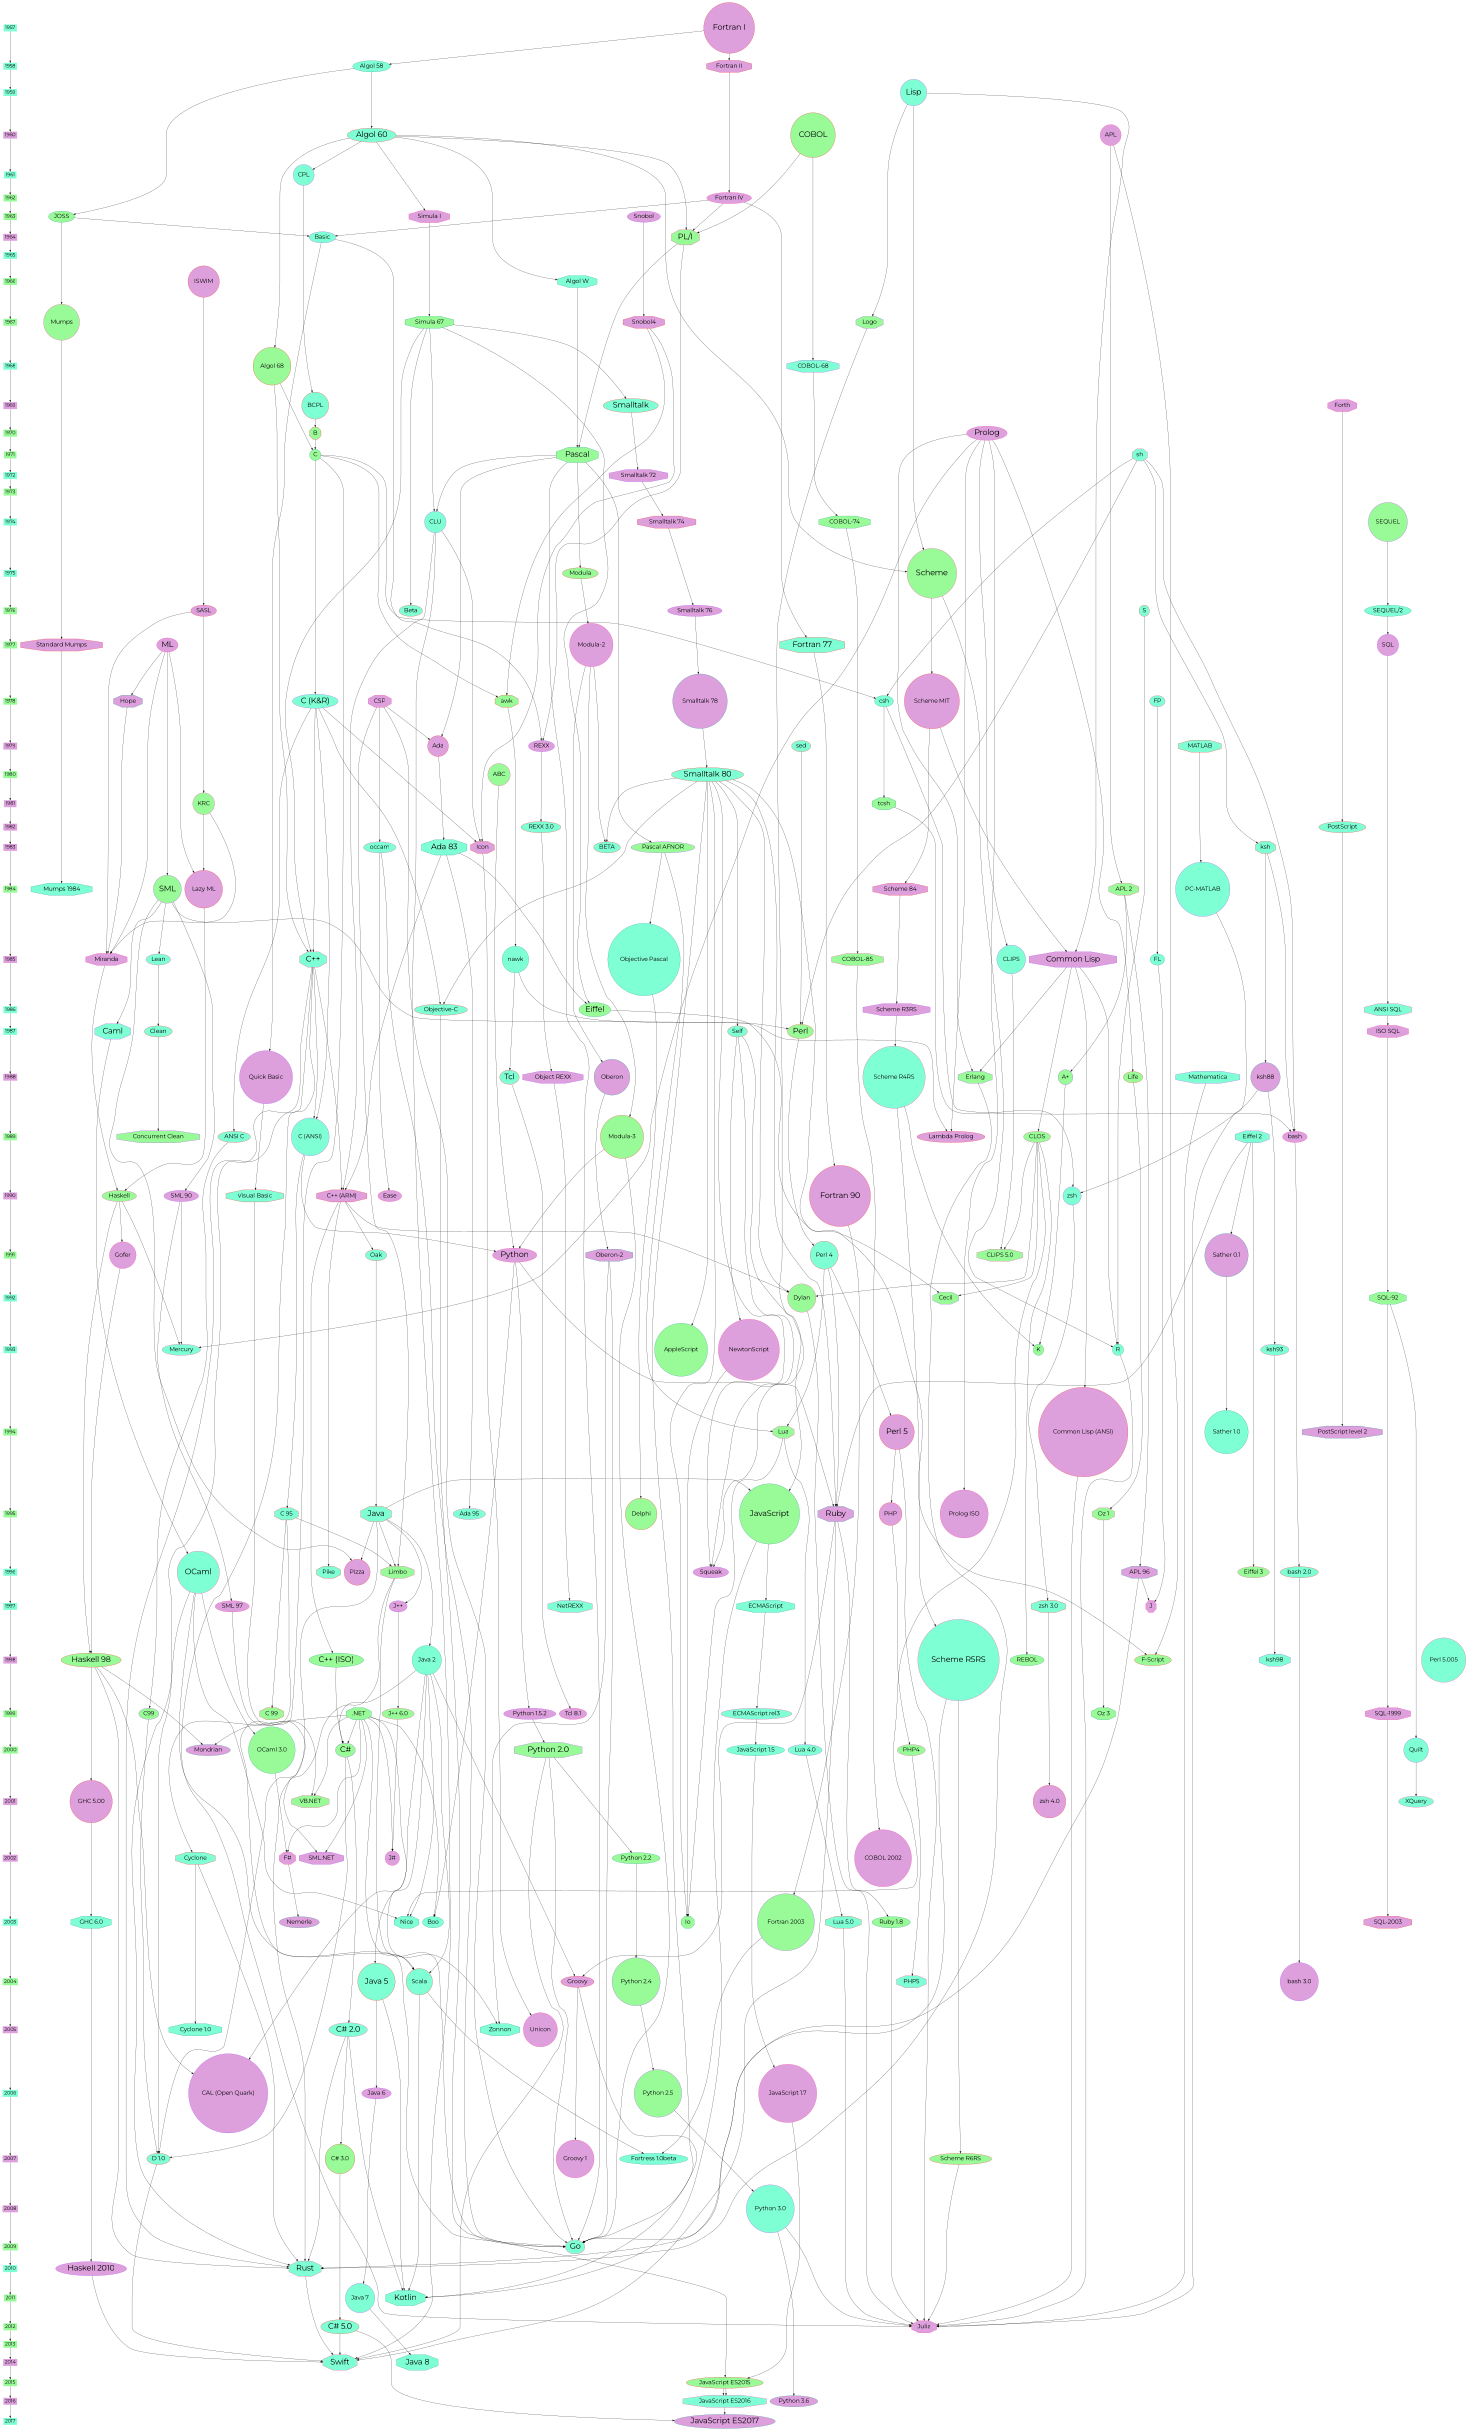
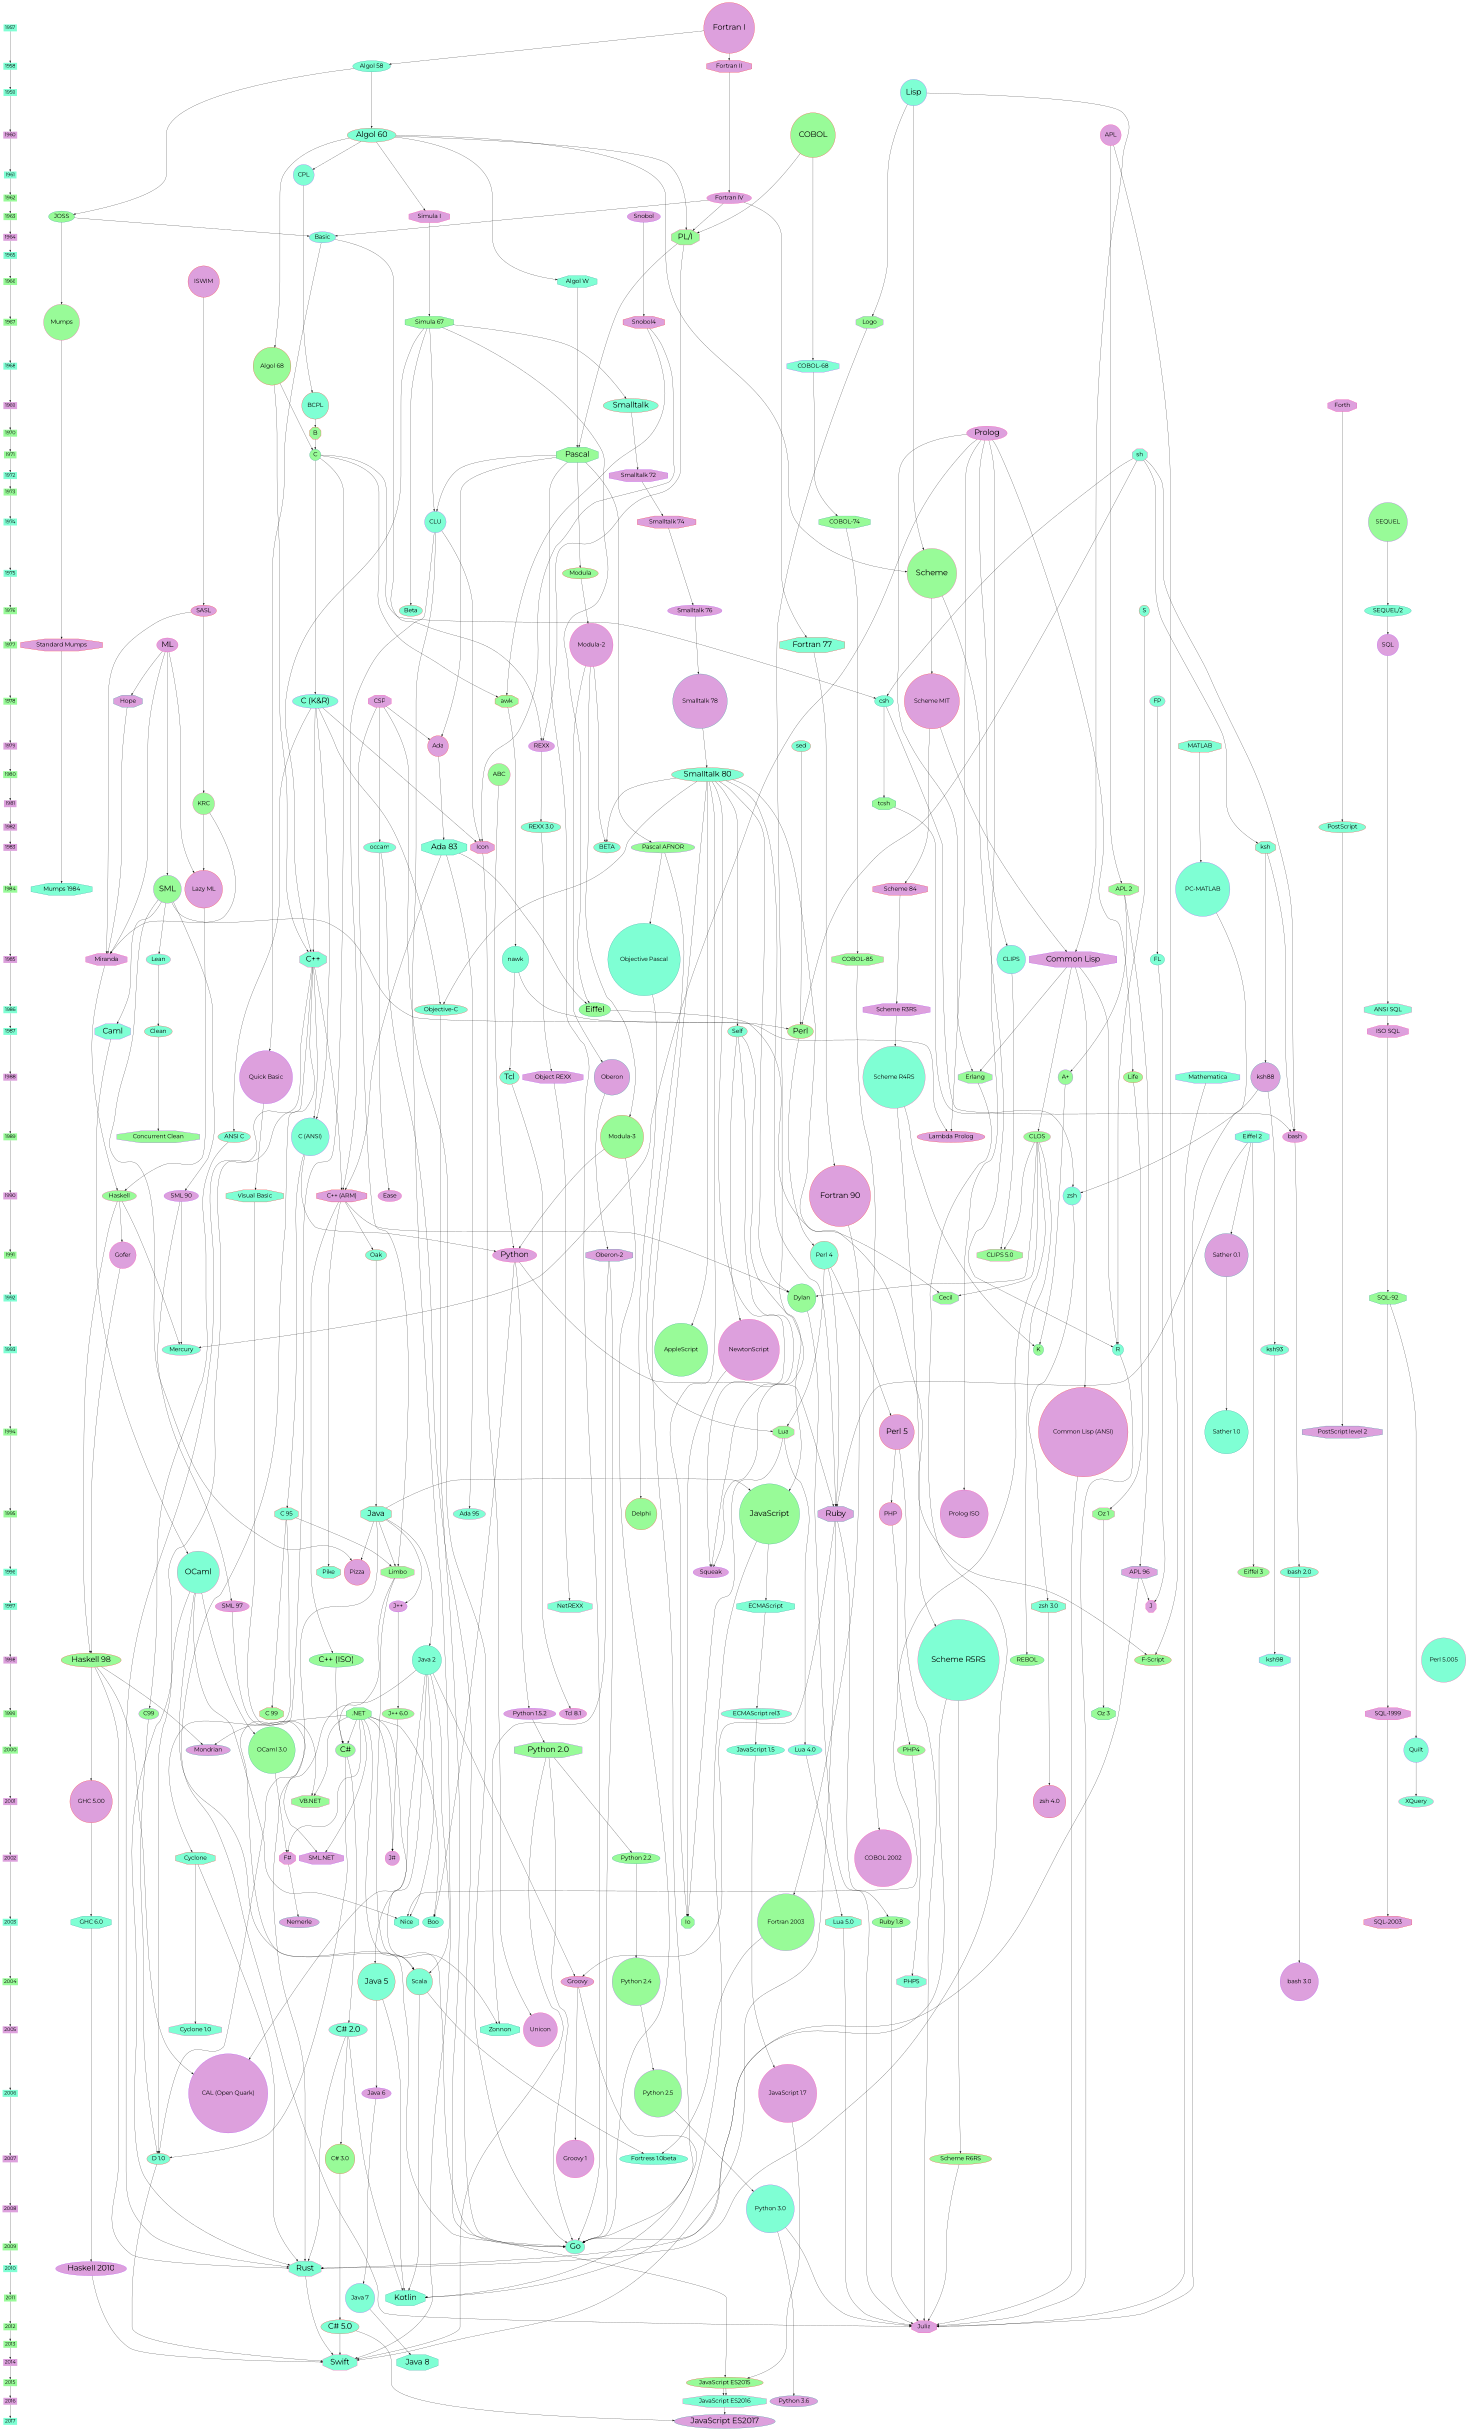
(802, 1298) -> (802, 1298)
(195, 2030) -> (195, 2030)
